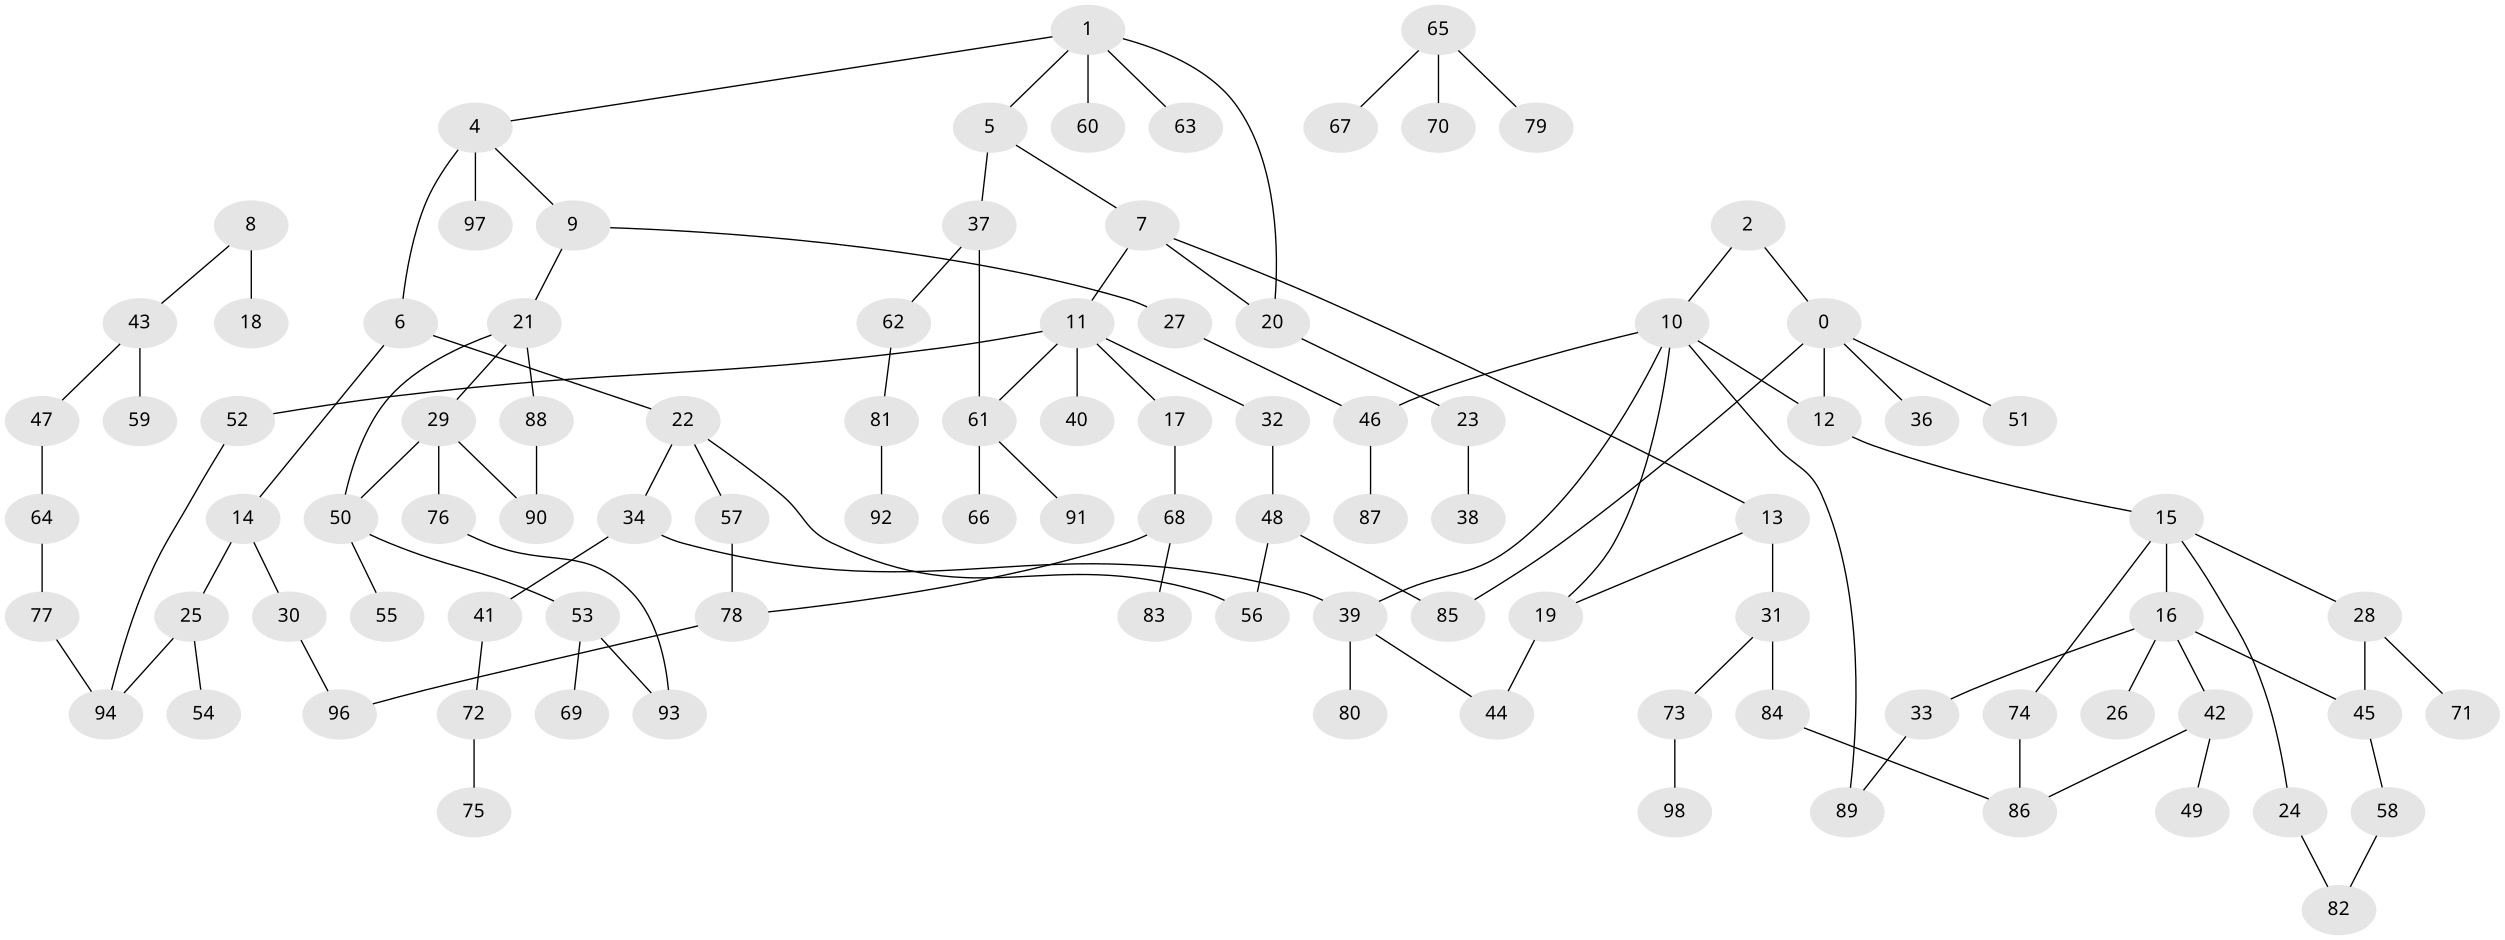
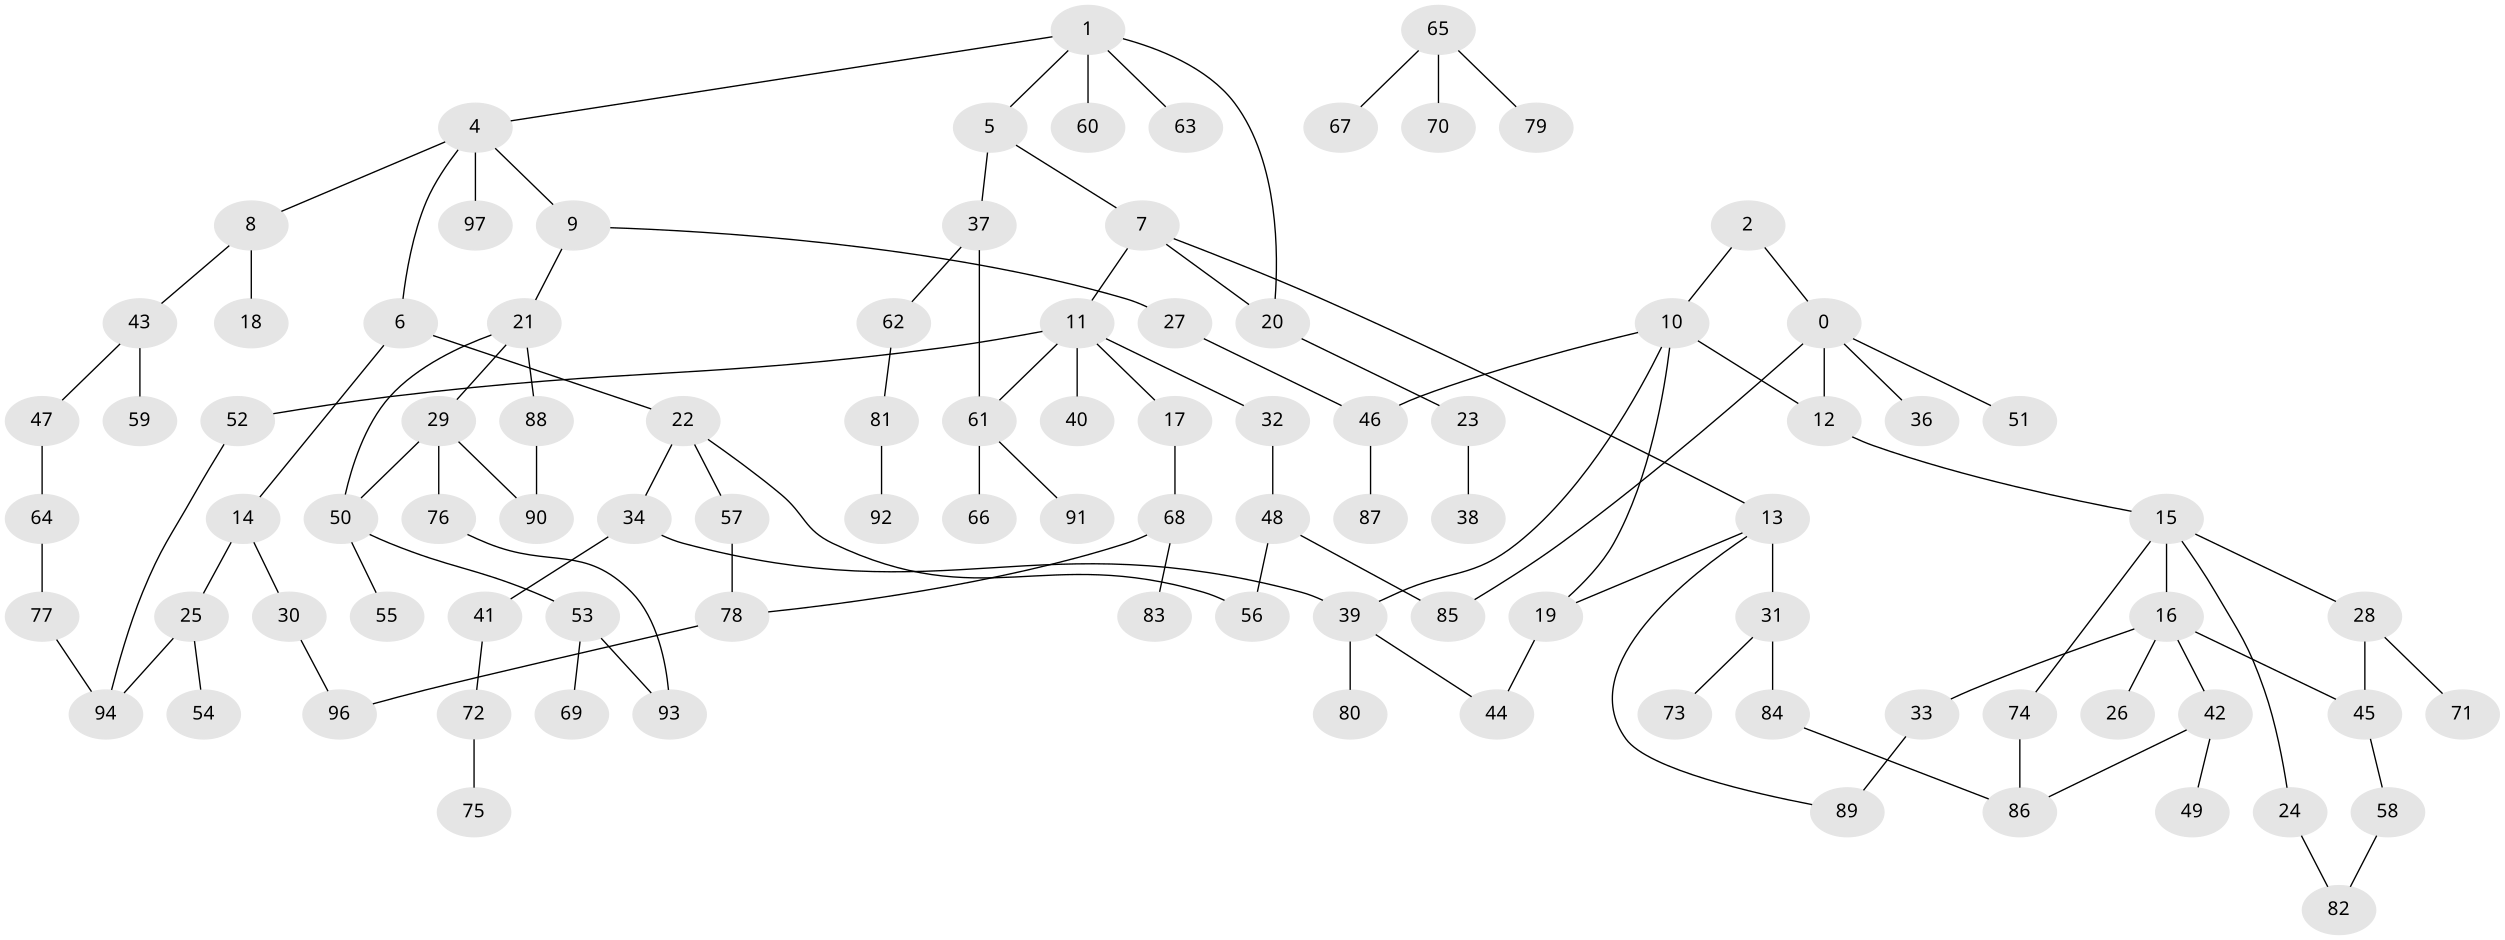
none -> (363, 177)
(1838, 540) -> (1614, 711)
(1675, 812) -> none
